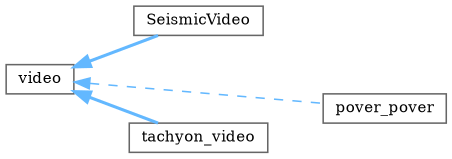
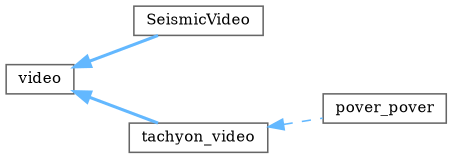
(207, 93) -> (303, 121)
